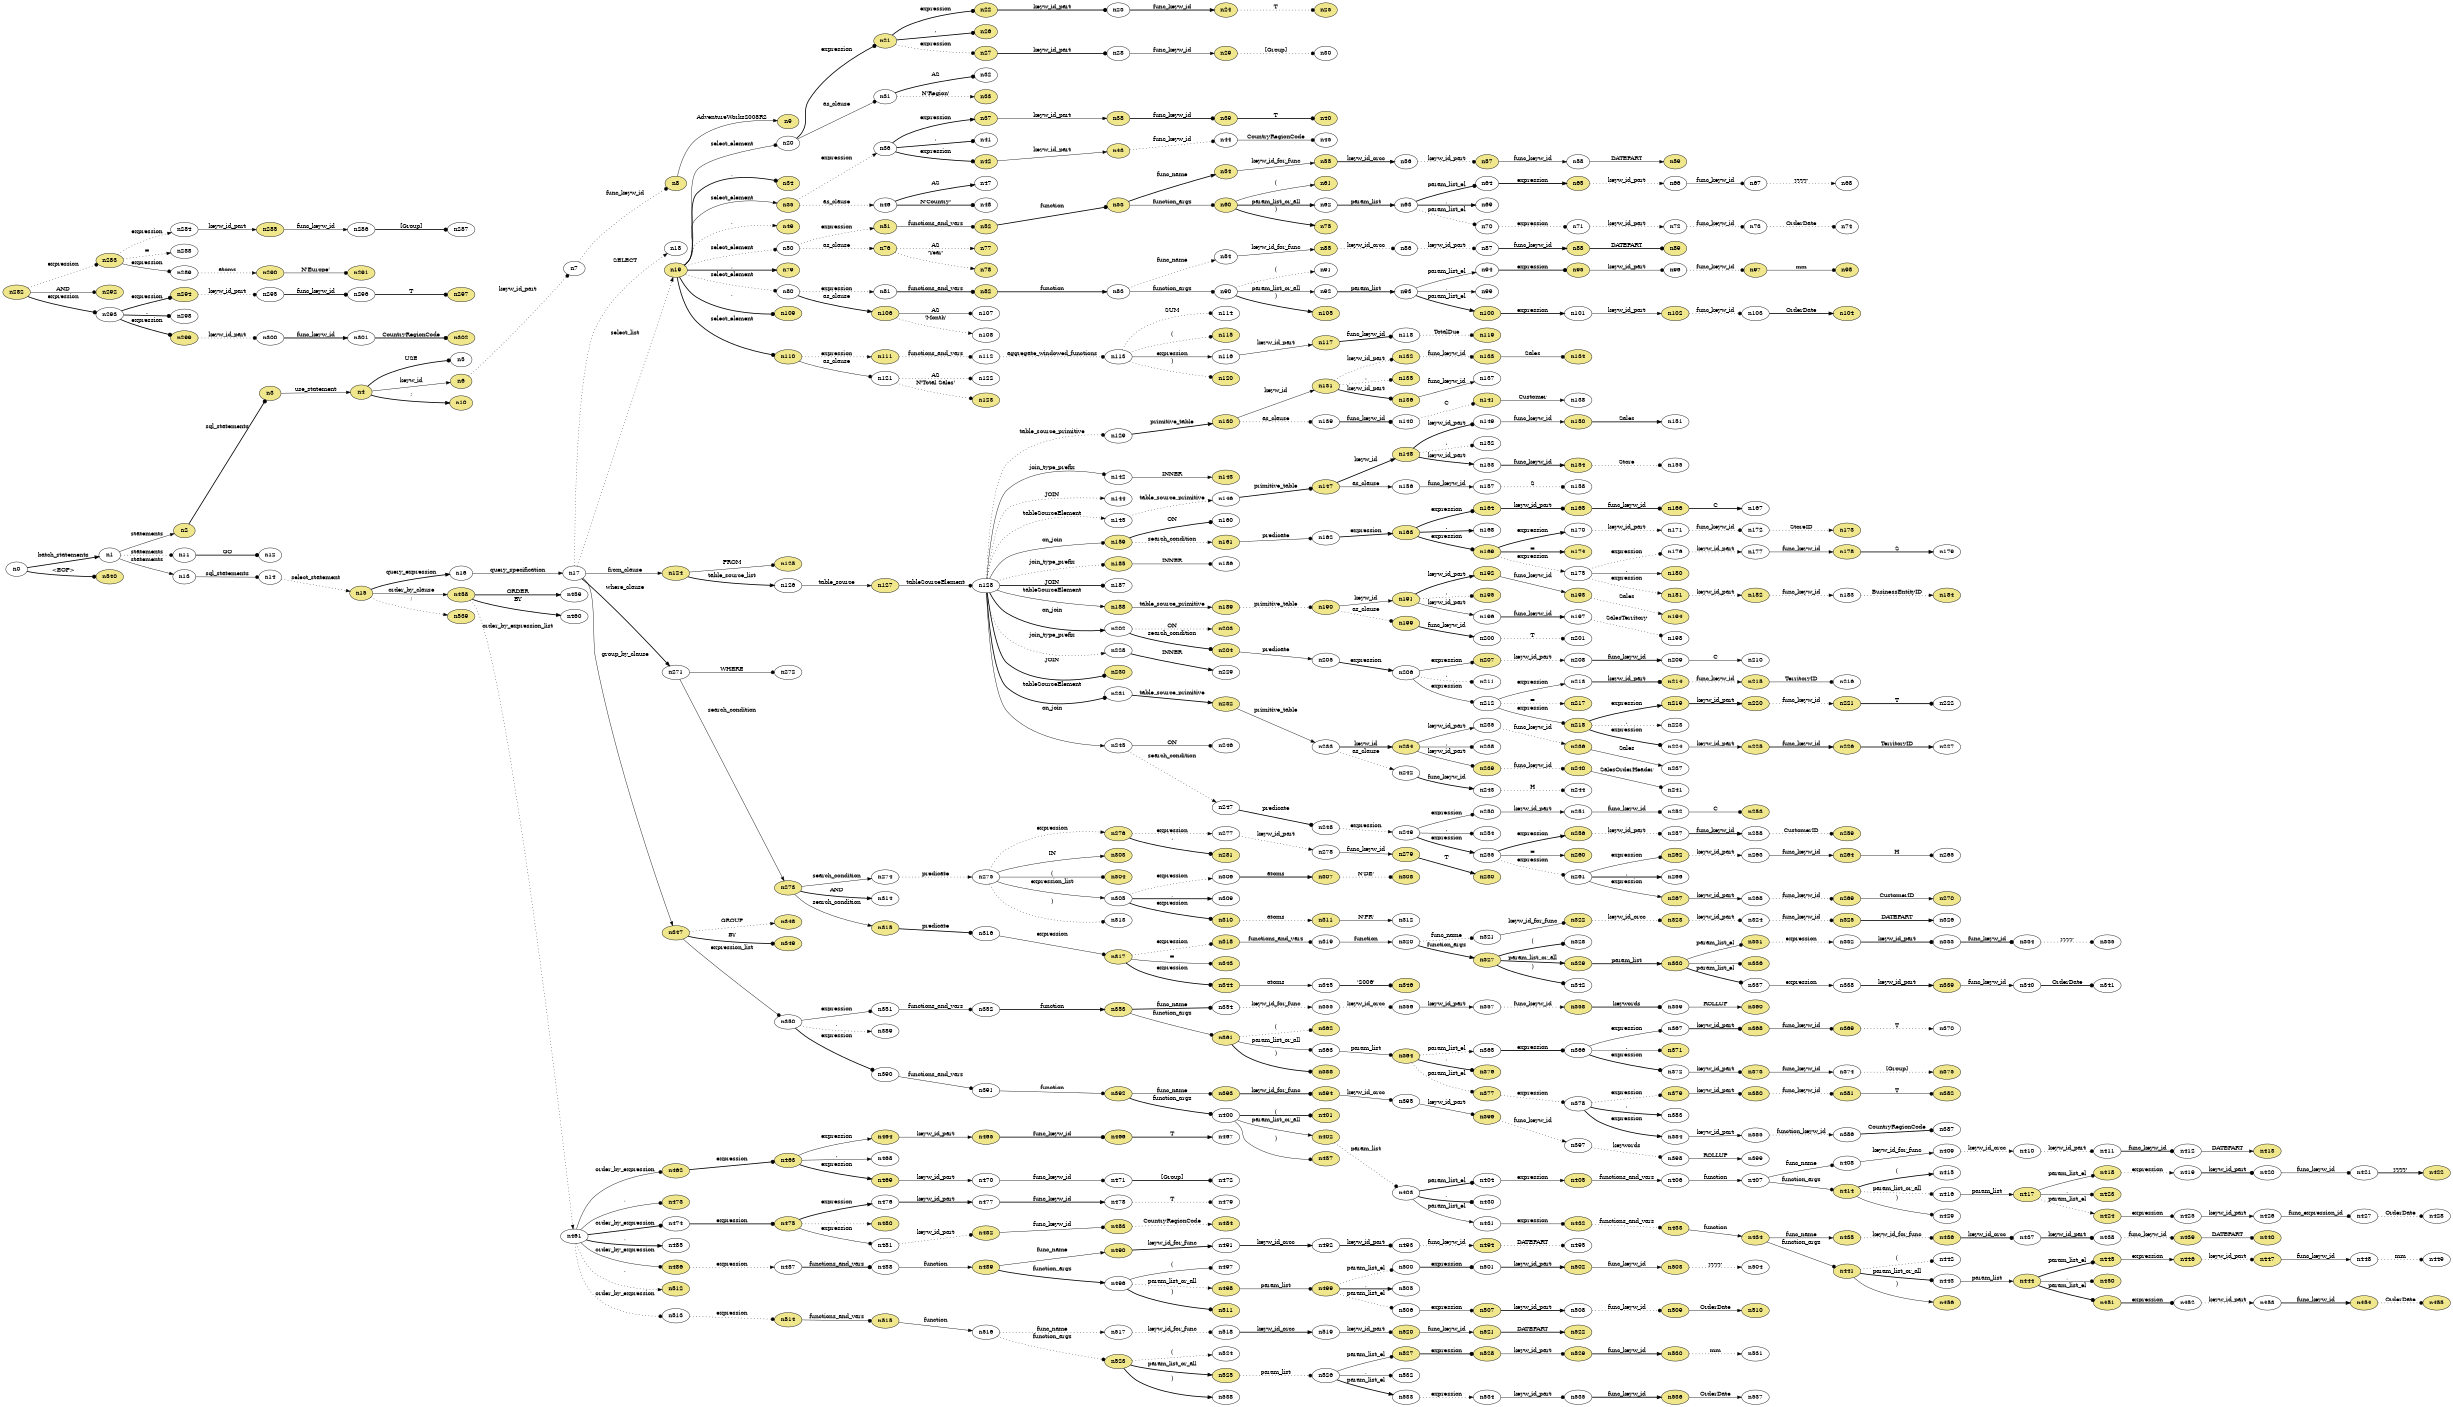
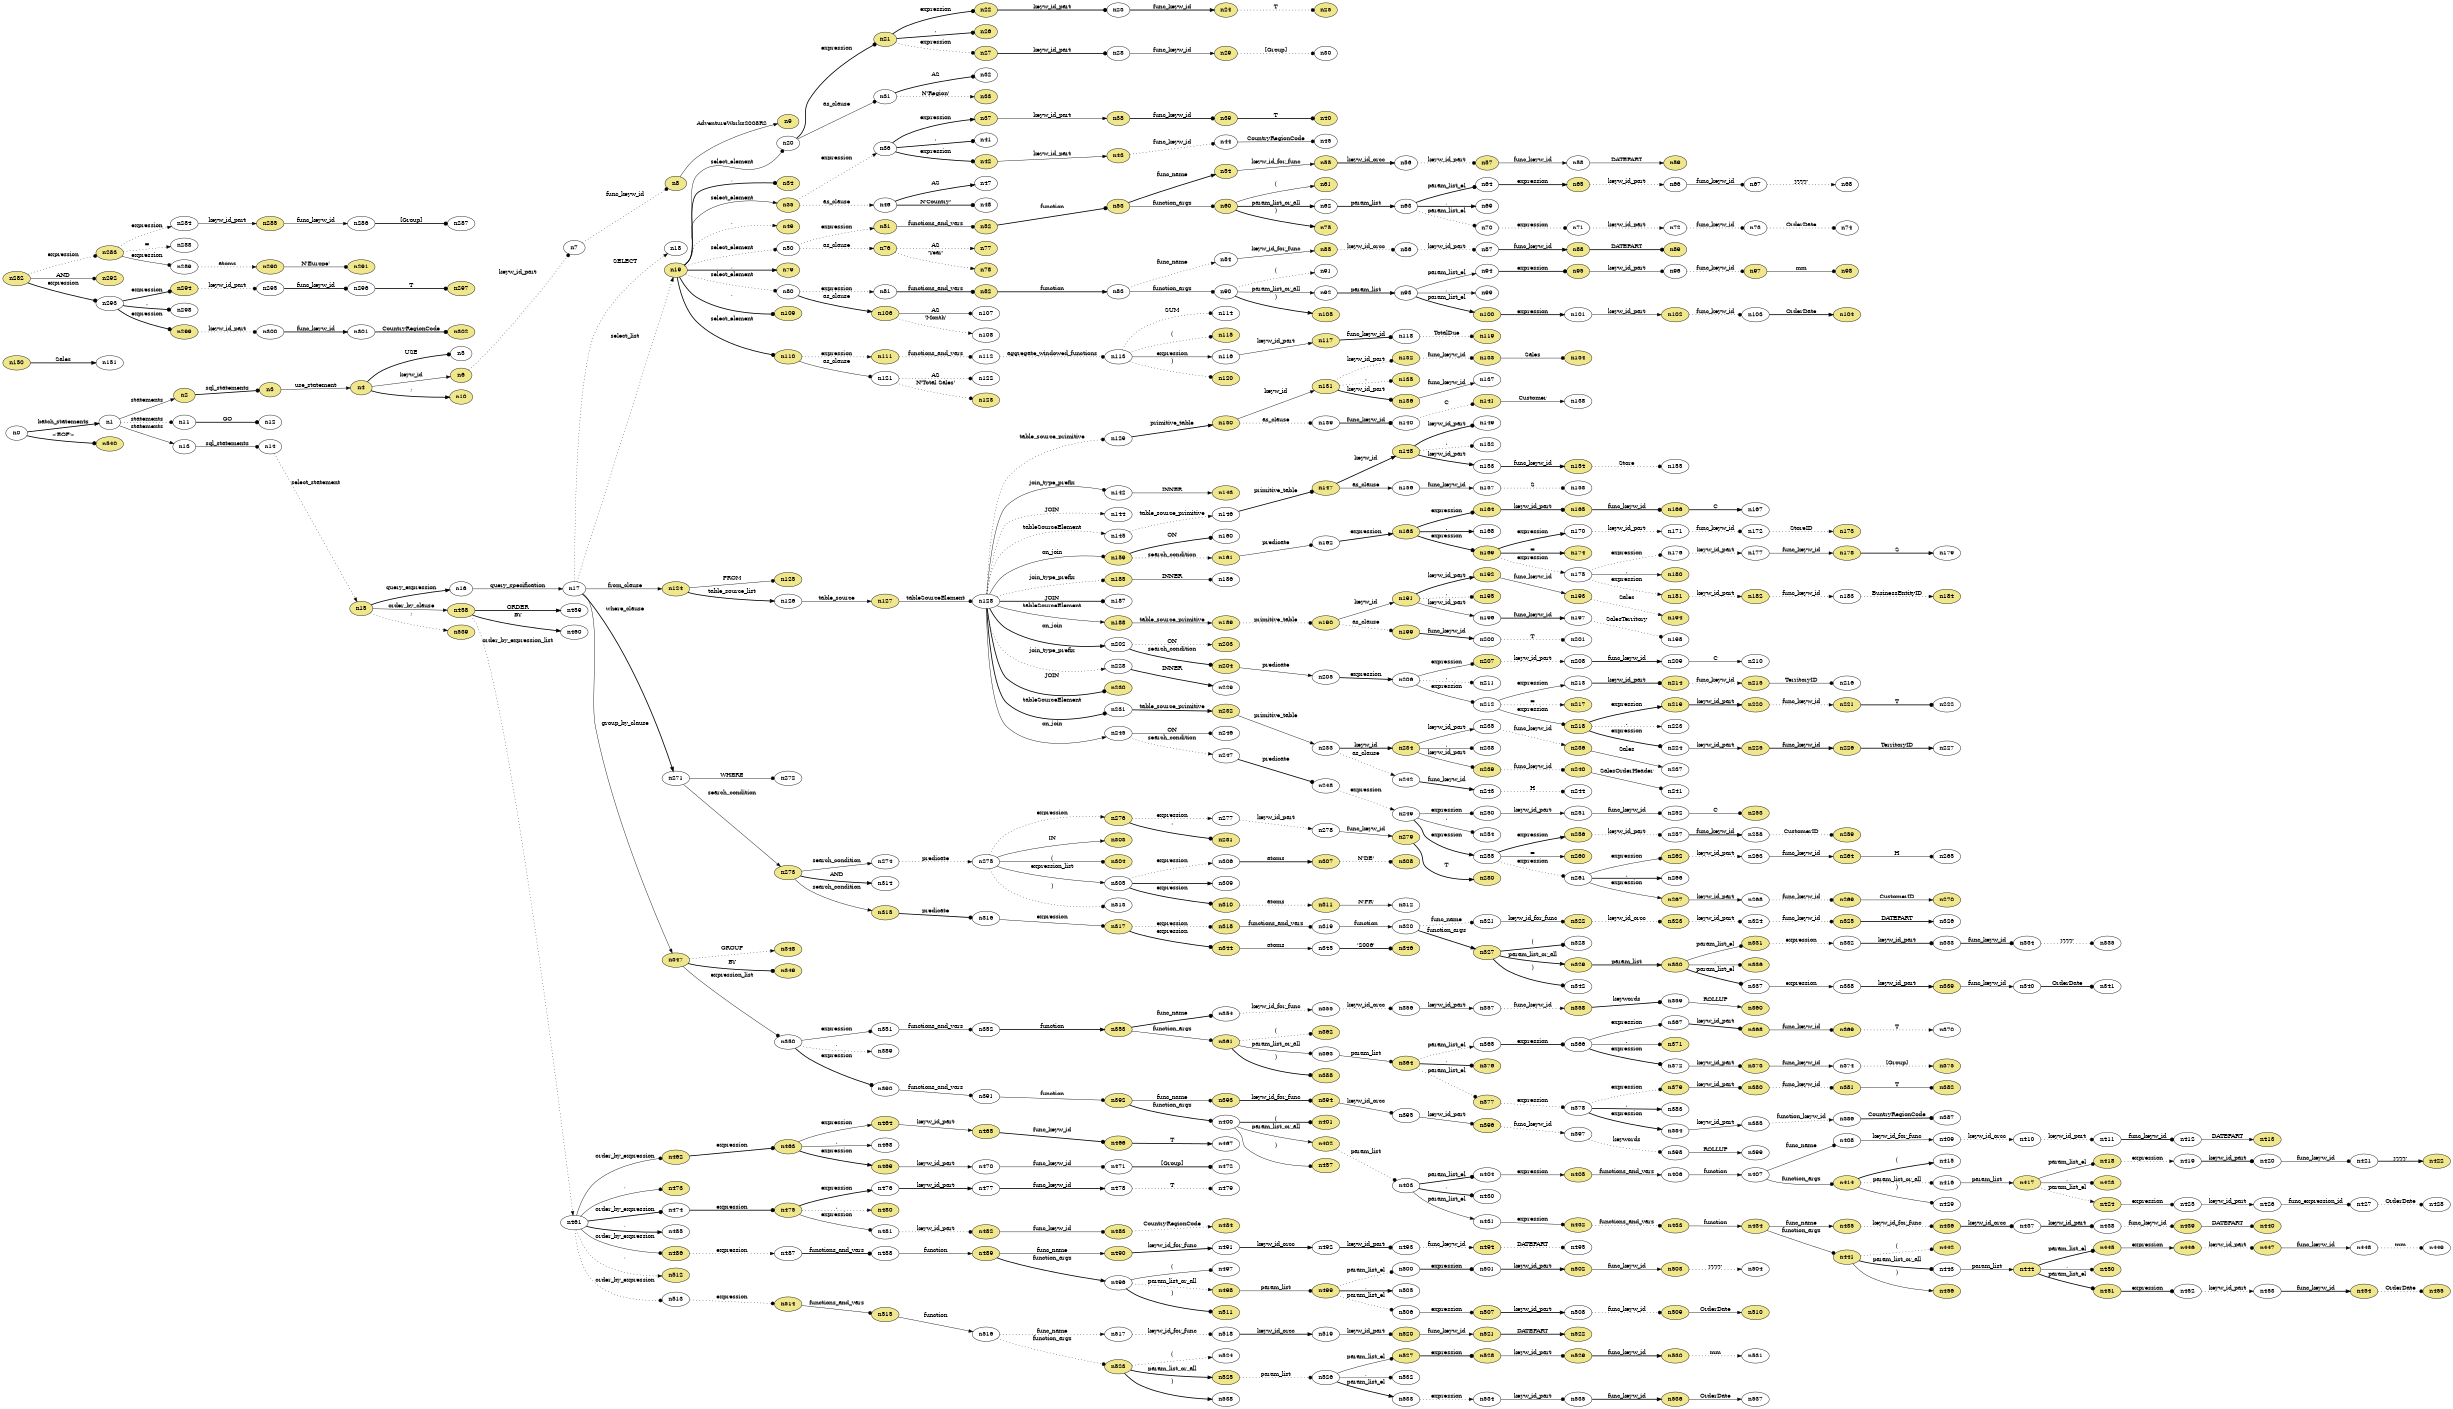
(1531, 422) -> none
(1226, 964) -> none
(1947, 1260) -> (1947, 1248)
